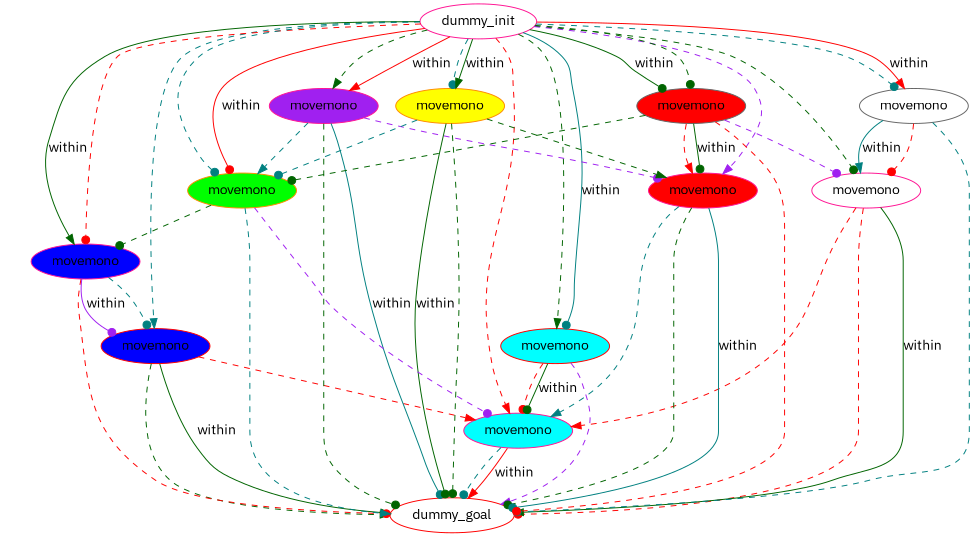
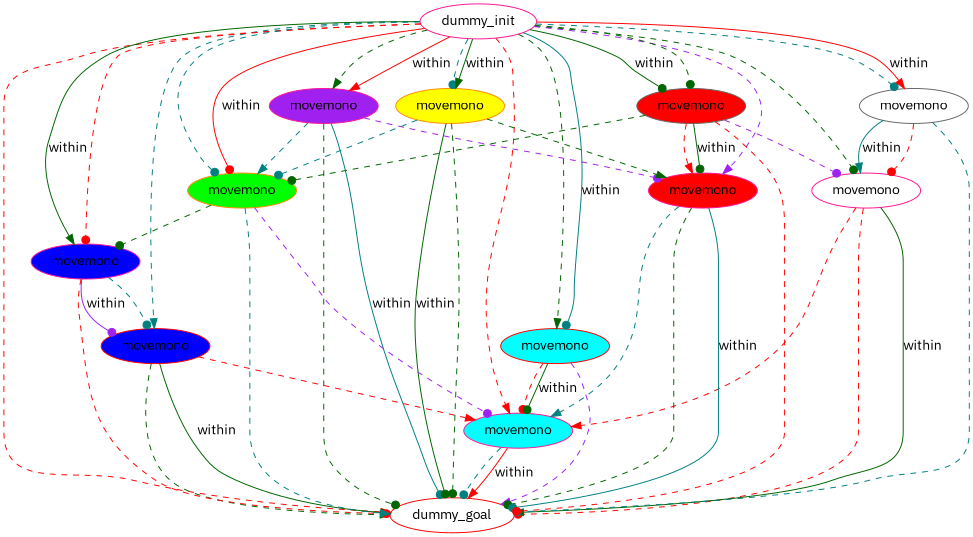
none -> (4, 250)
